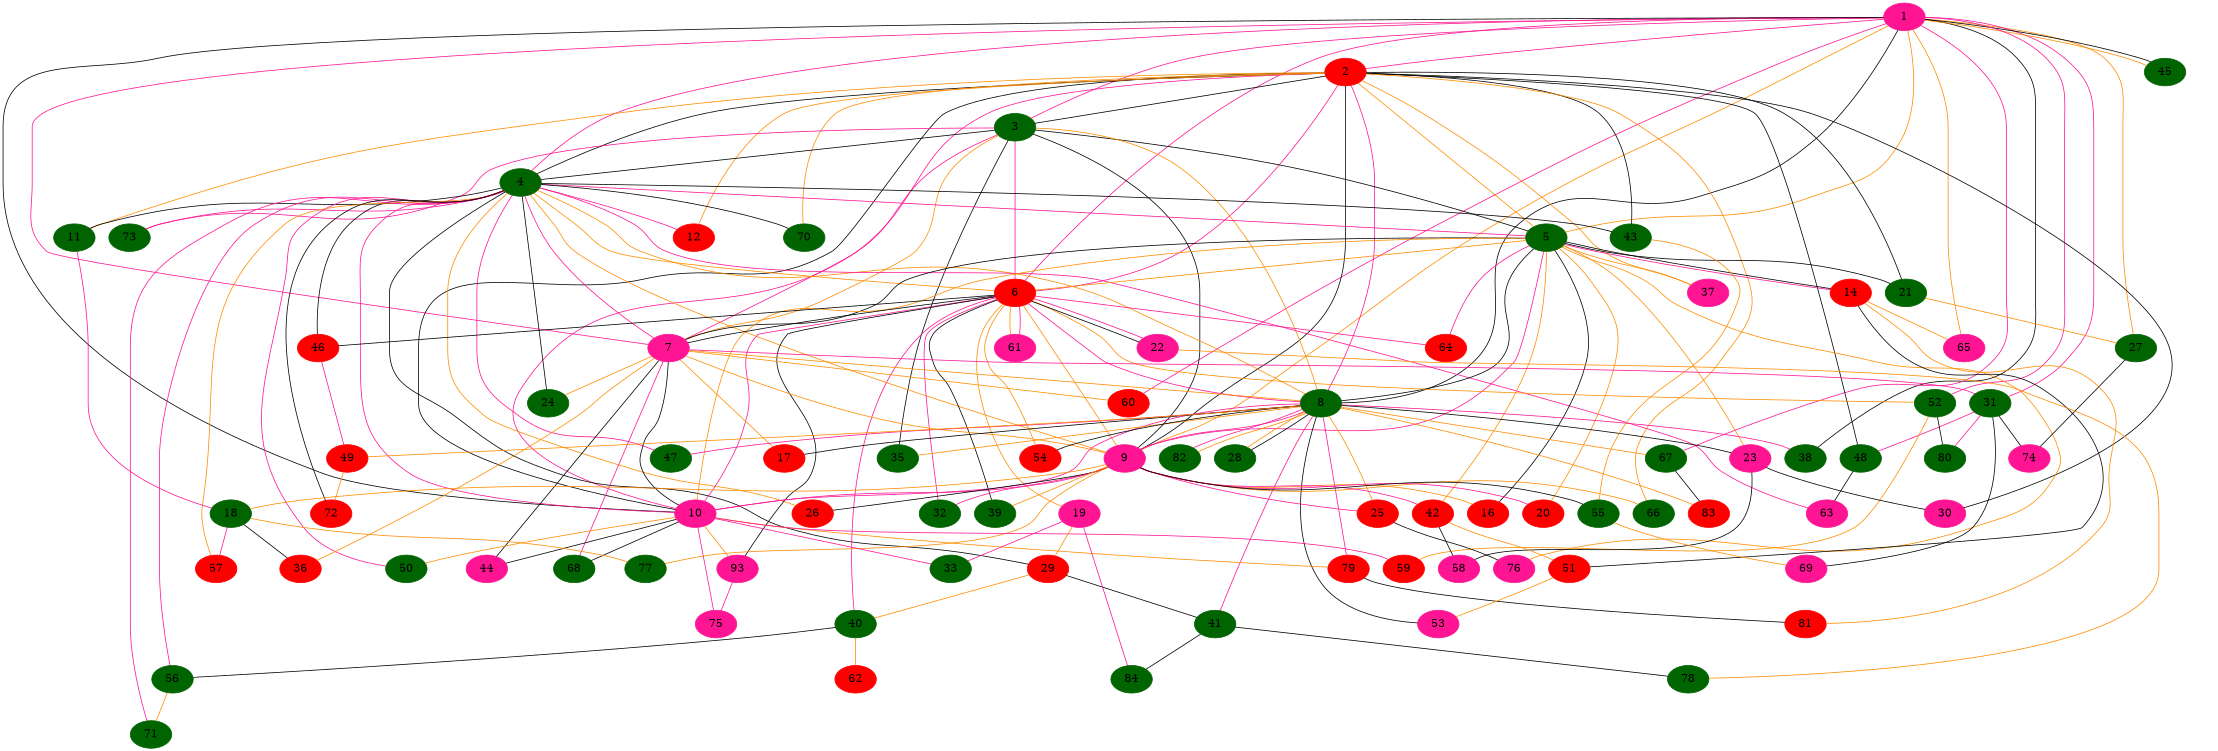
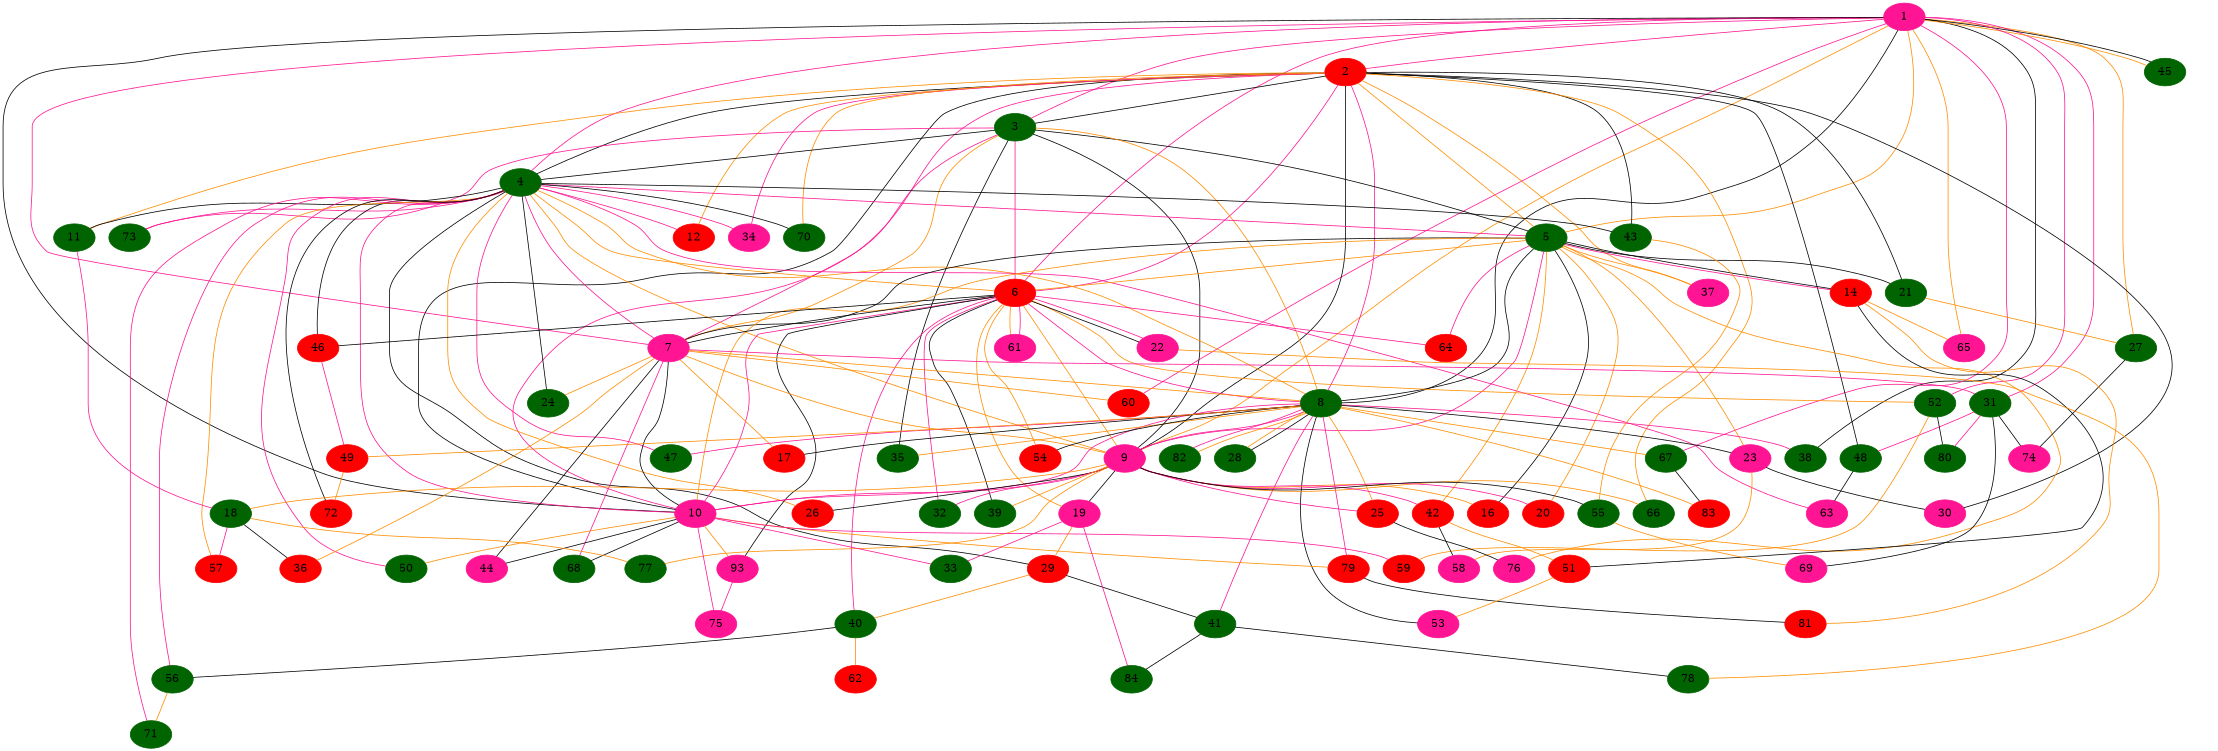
none -> (749, 238)
none -> (1102, 486)
(1636, 549) -> (1636, 549)
